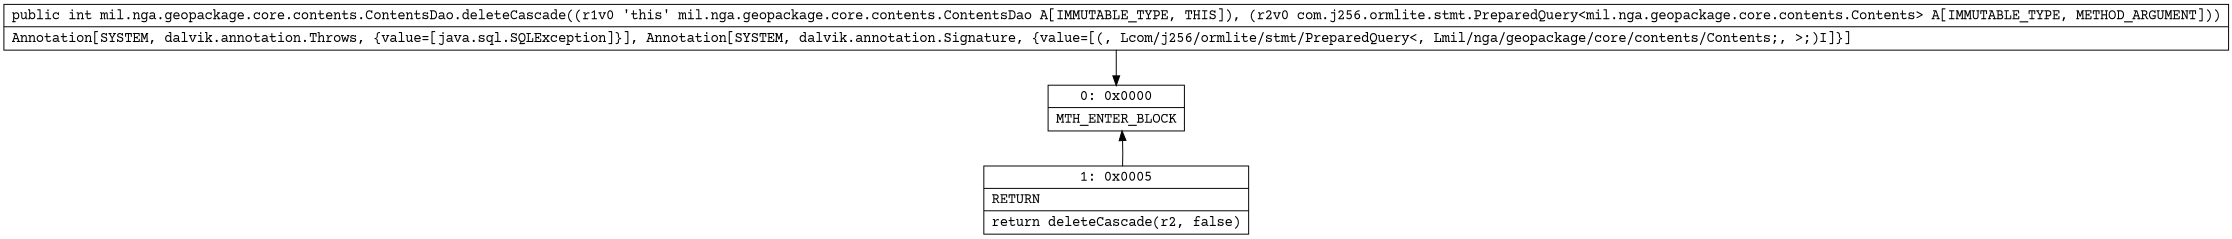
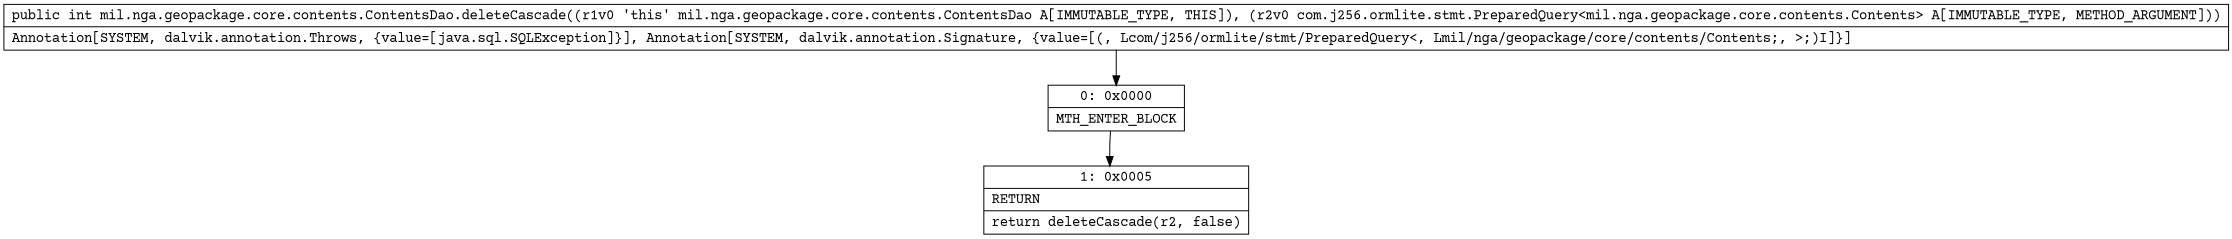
(1123, 154) -> (1110, 144)
